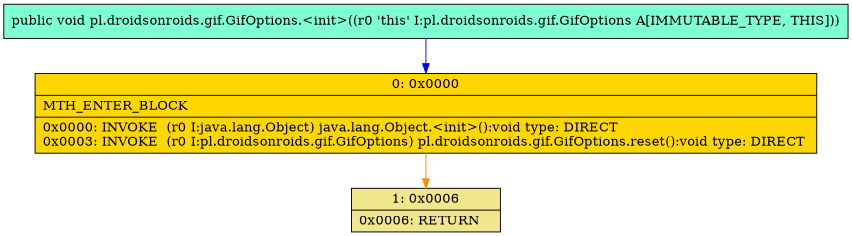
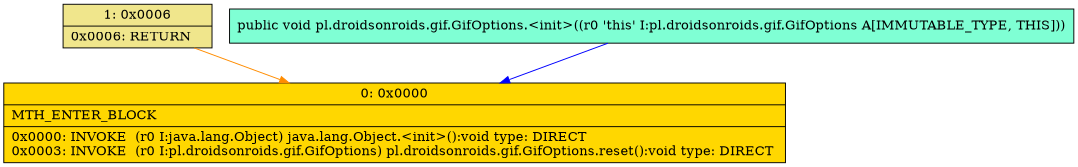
(426, 166) -> (237, 64)
